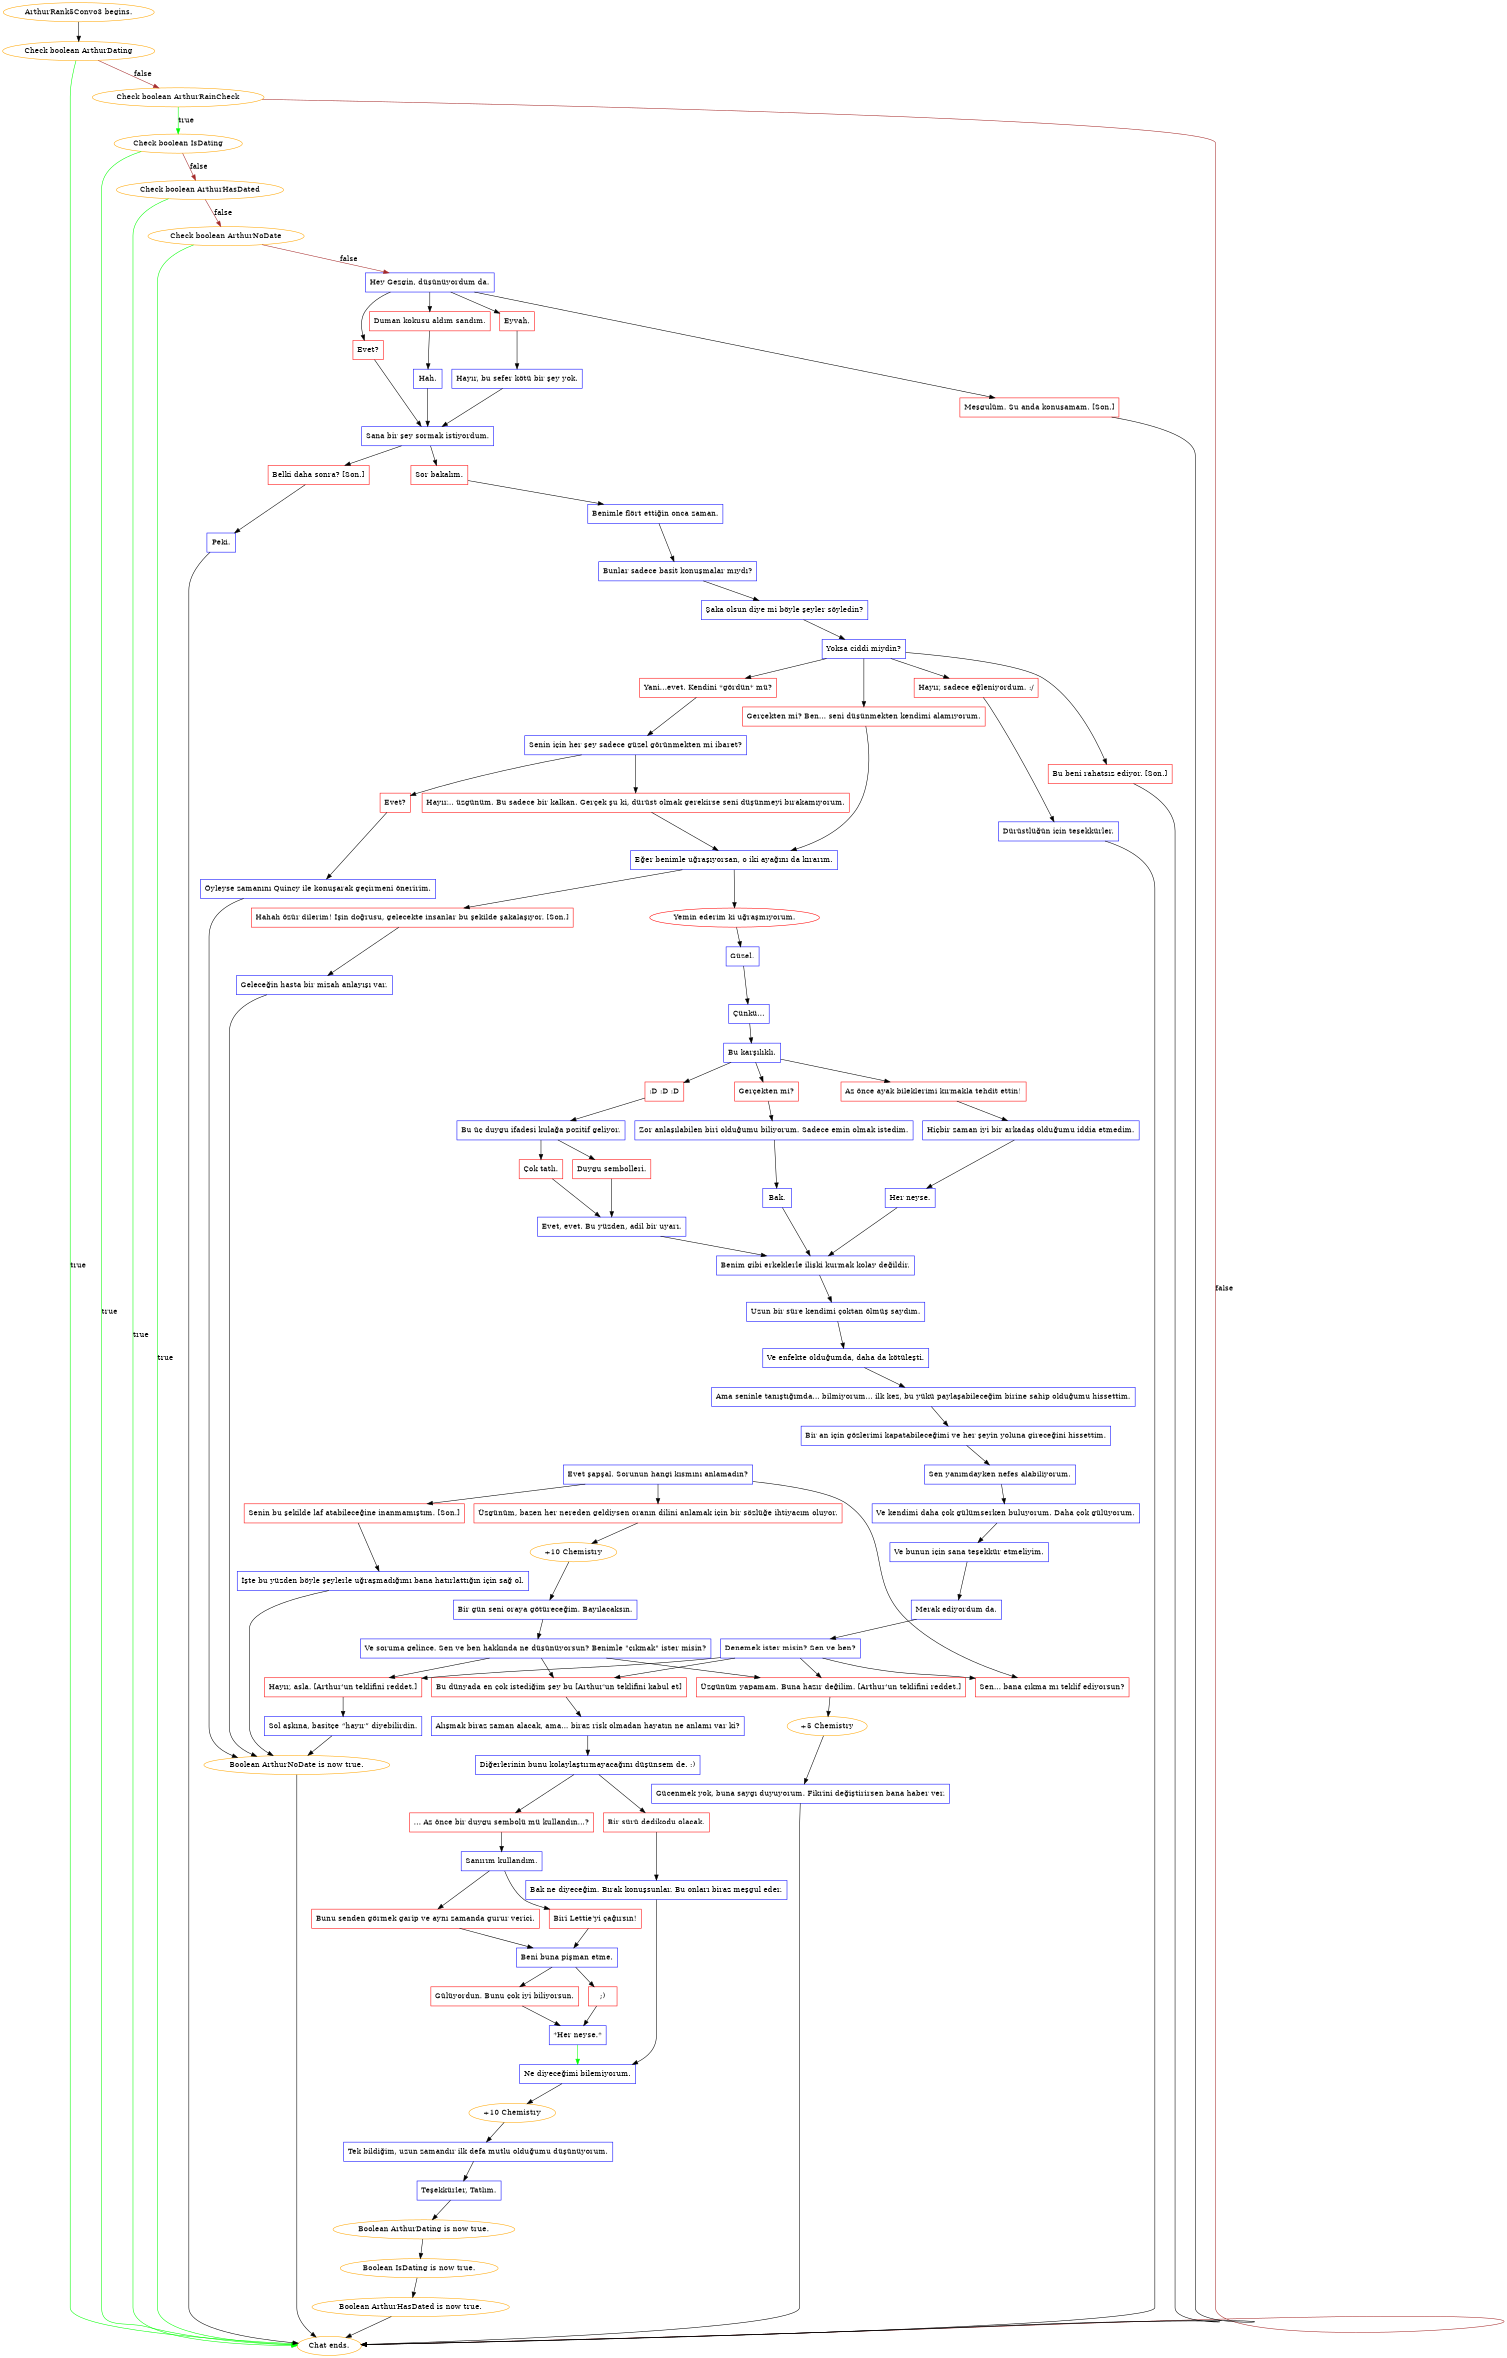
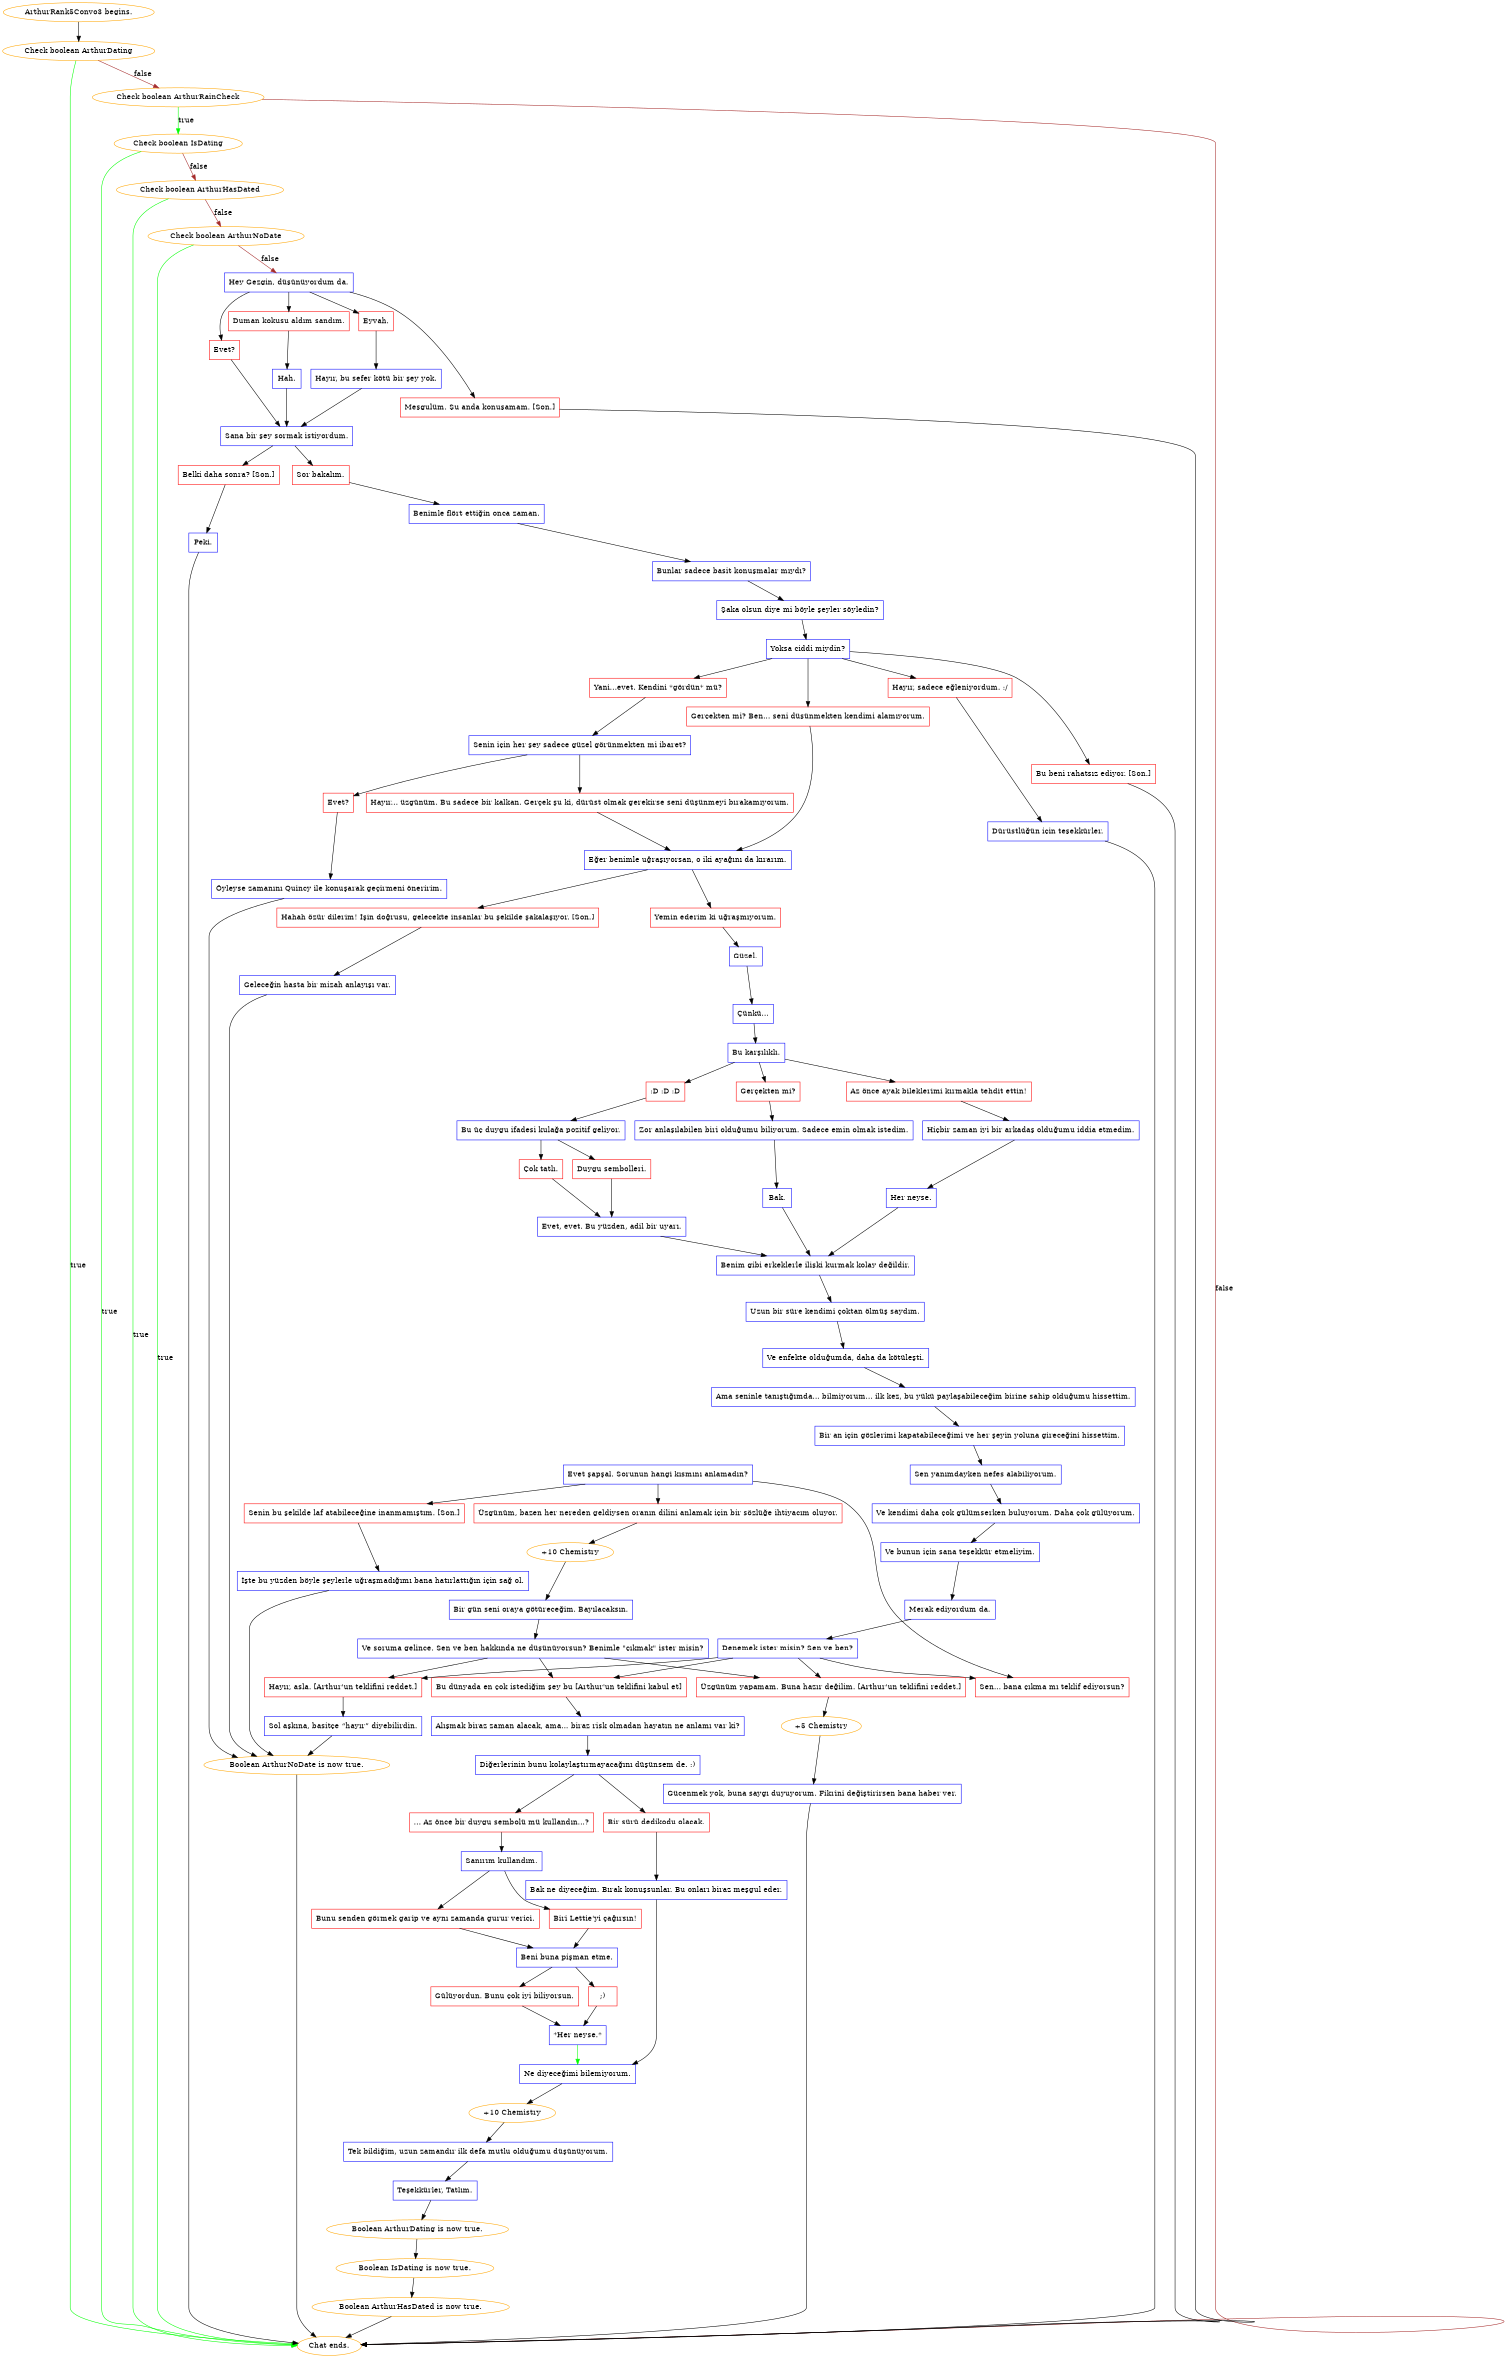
(735, 918) -> (715, 918)
